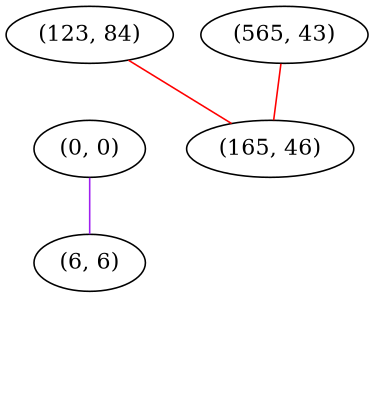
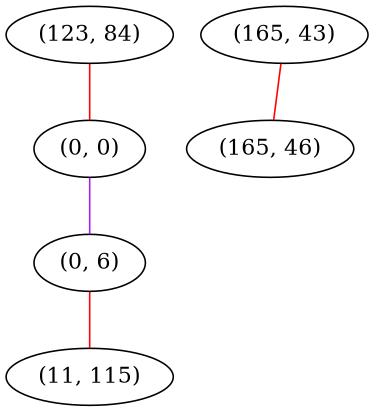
(284, 35) -> (284, 35)
(180, 92) -> (90, 92)
(90, 263) -> (90, 263)
none -> (90, 377)
